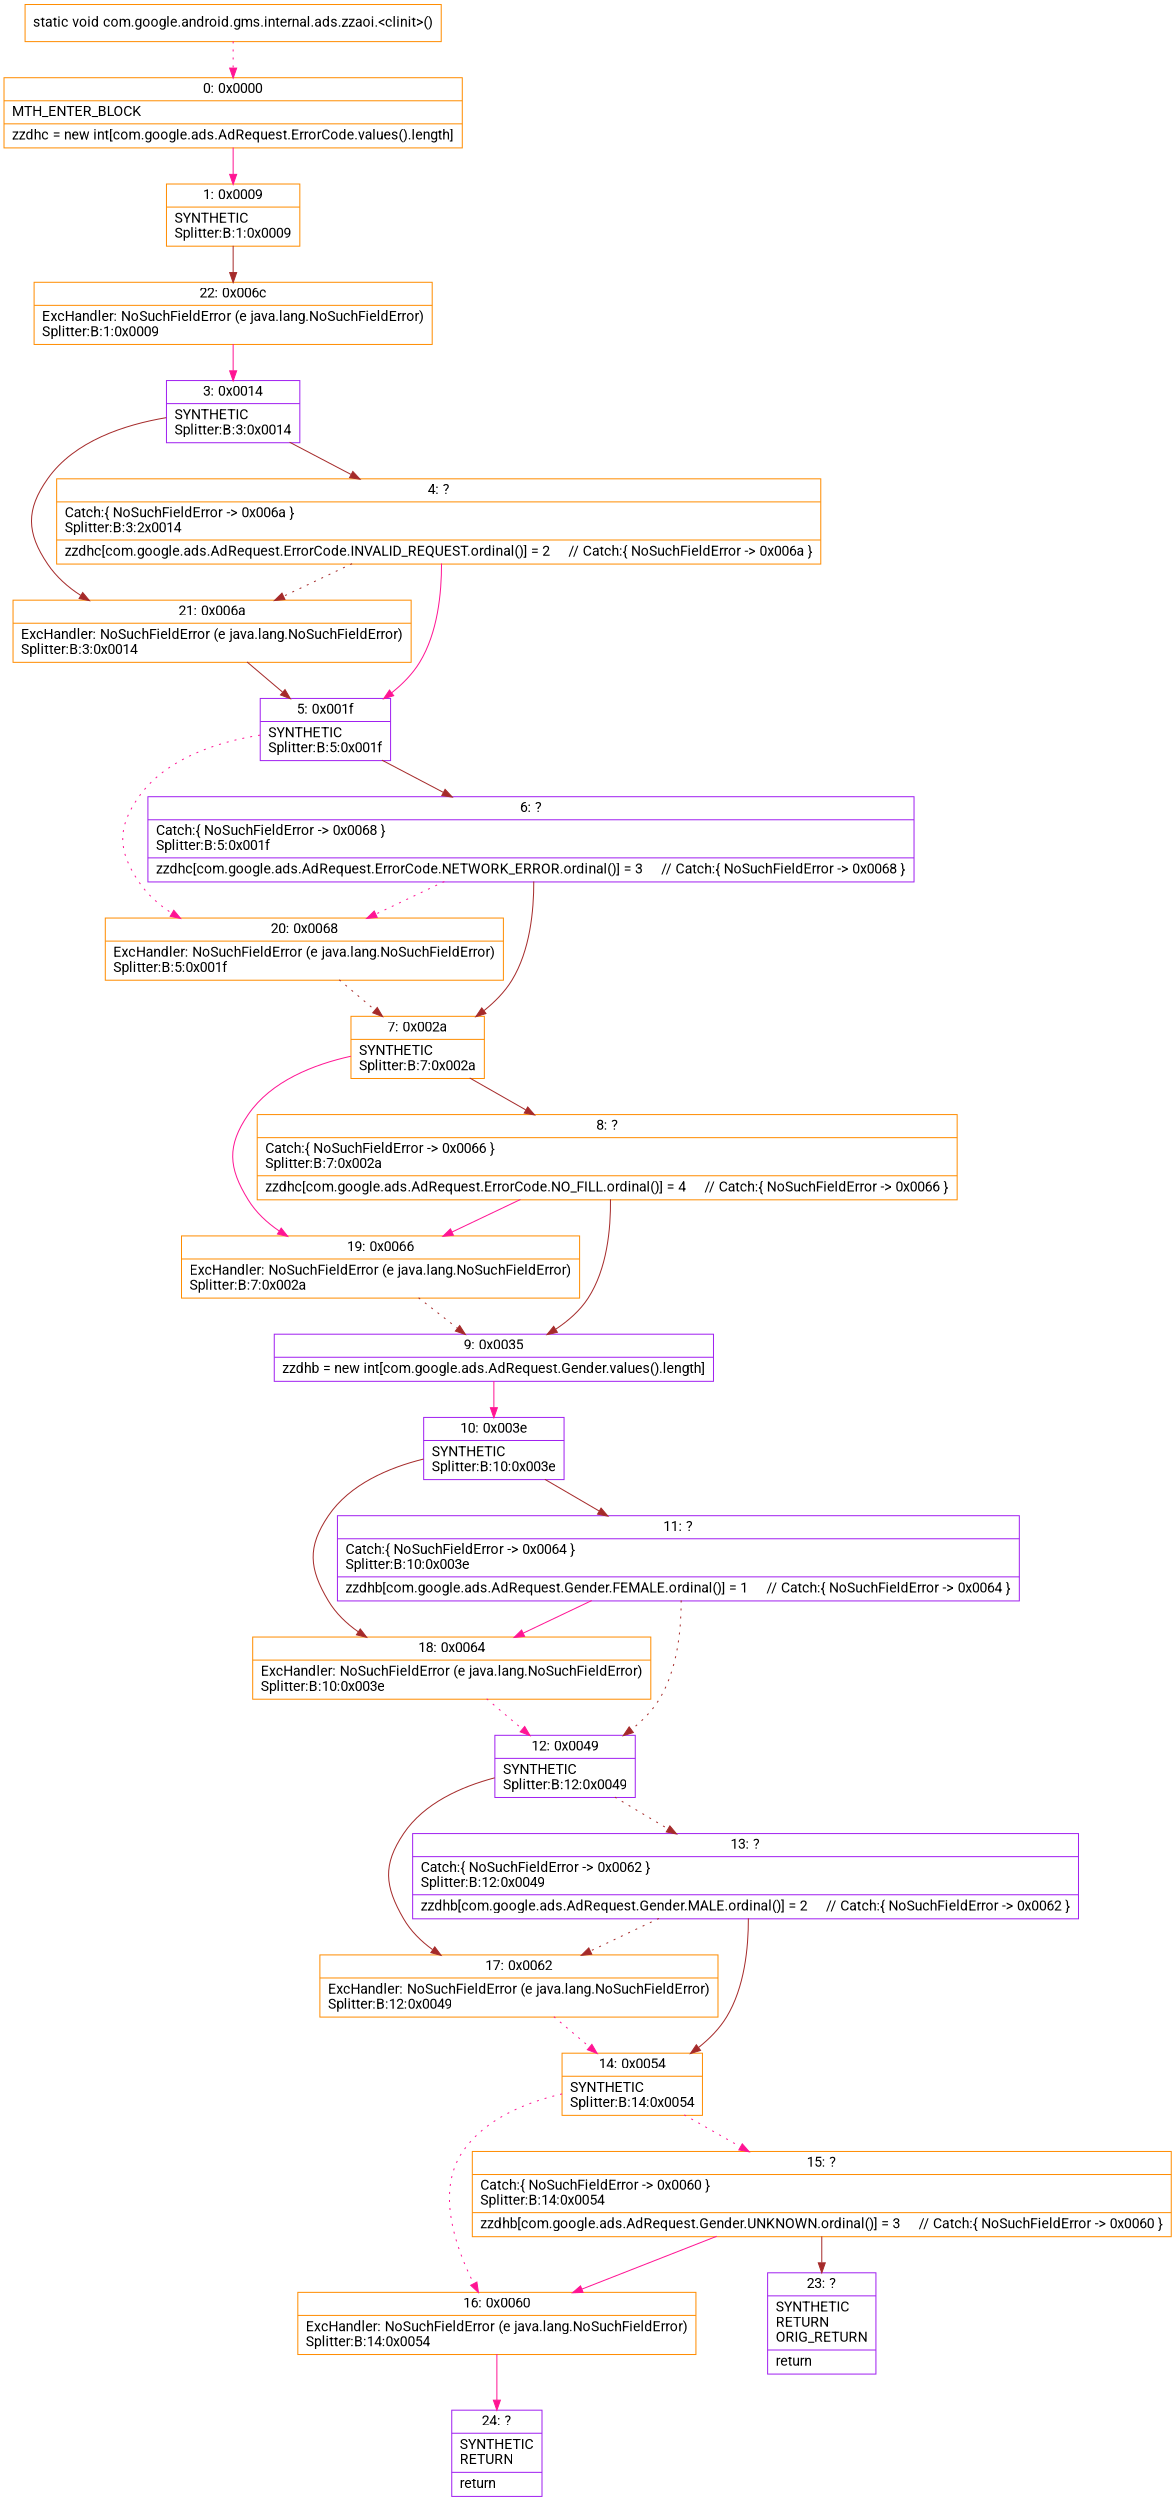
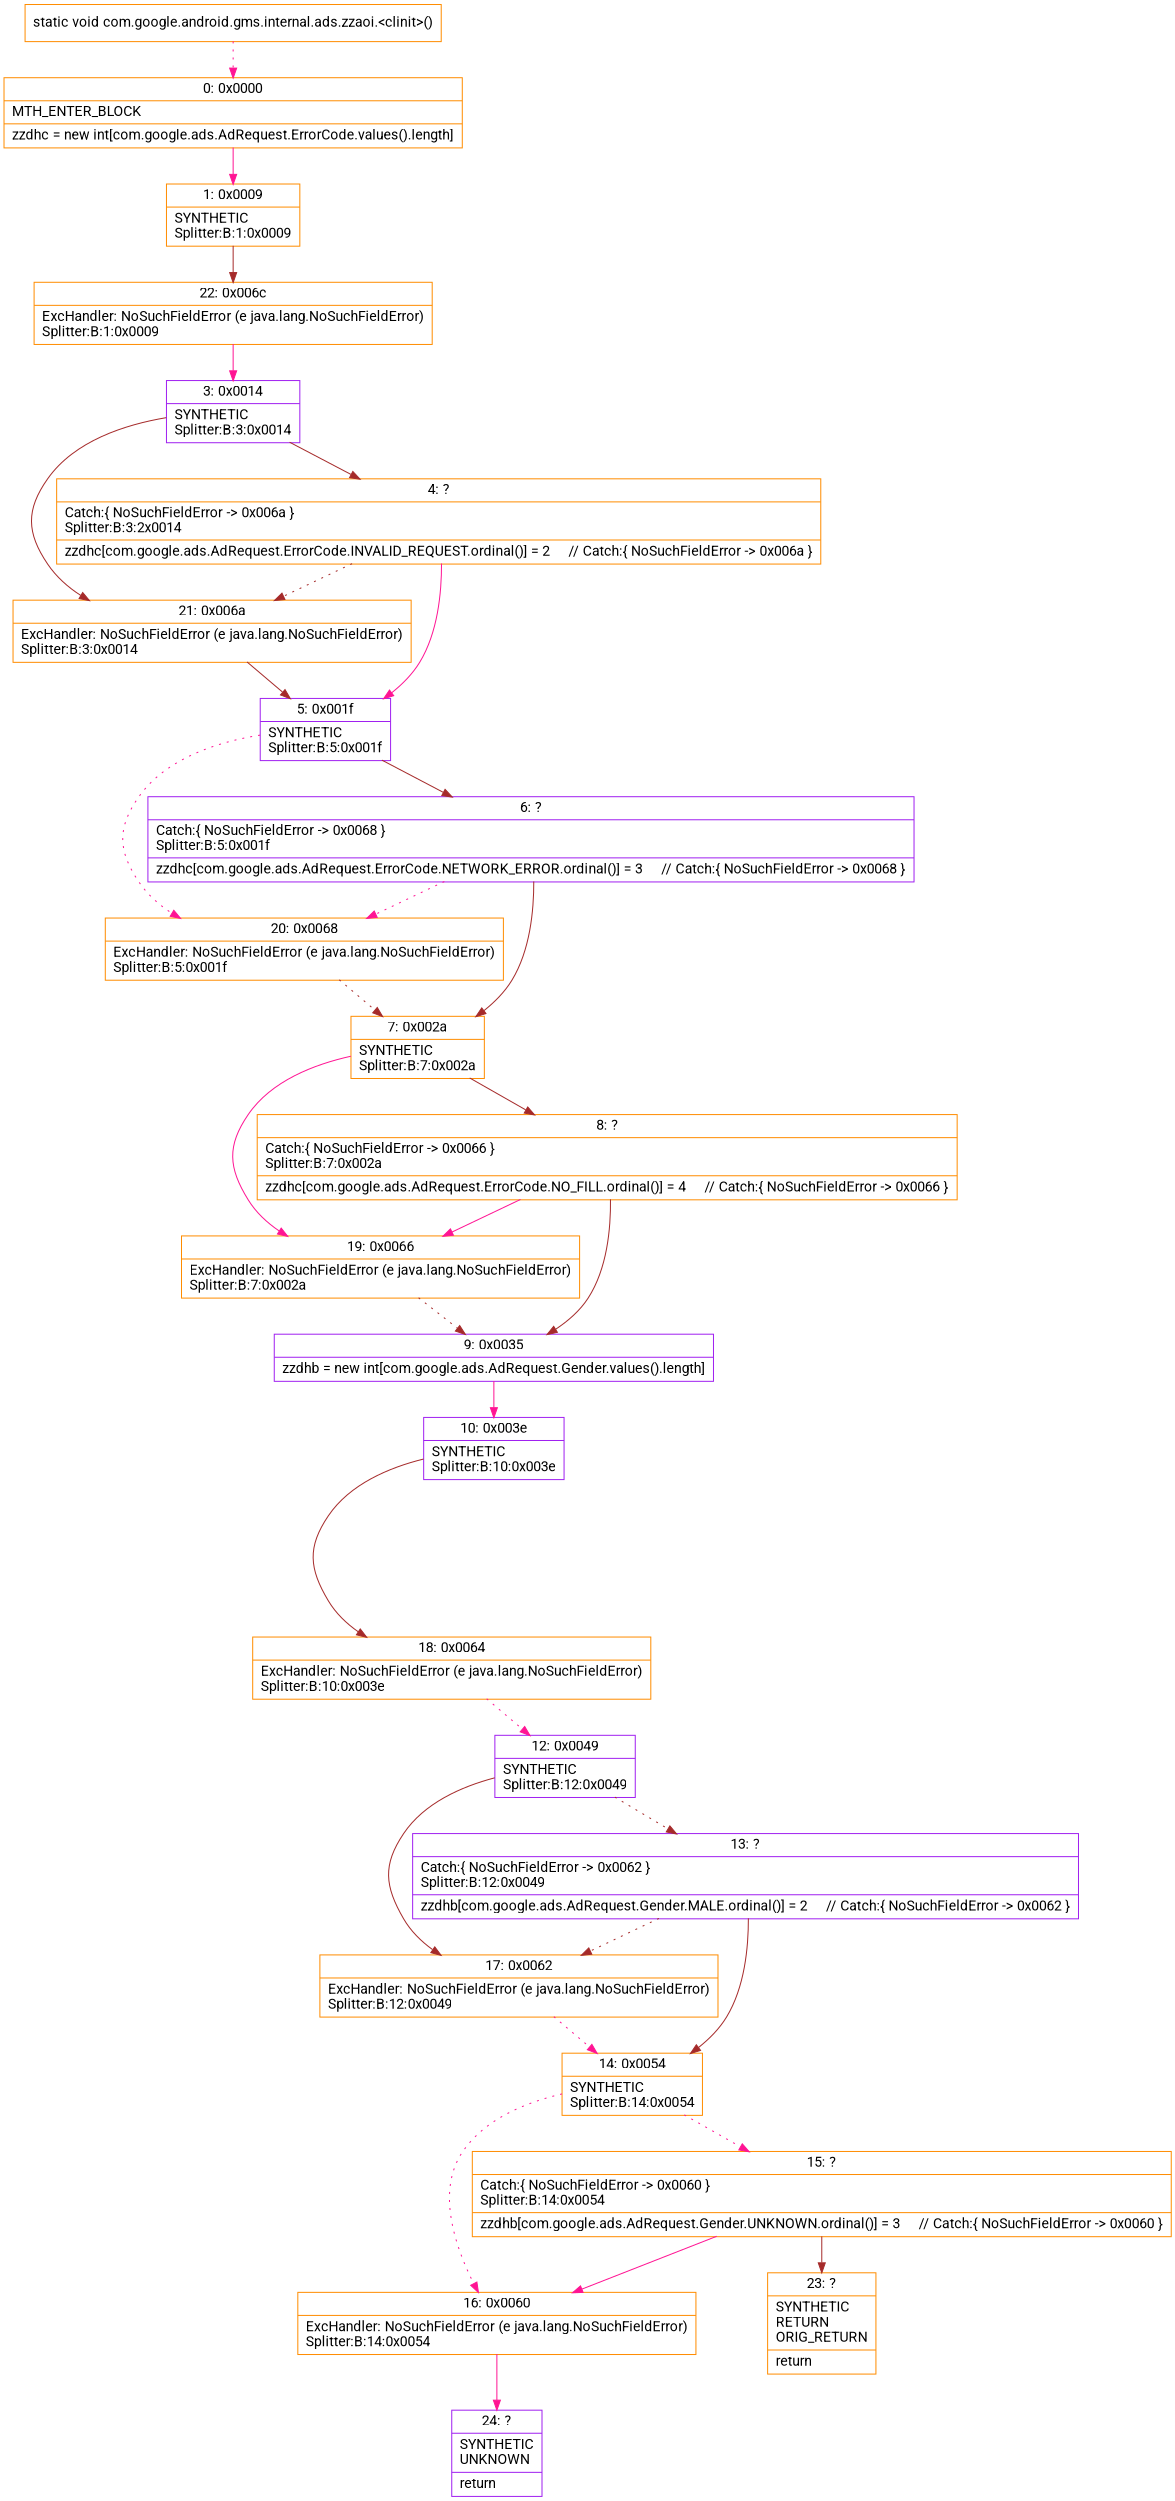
(678, 1558) -> none
(822, 2323) -> (822, 2323)
(487, 2460) -> (495, 2460)
